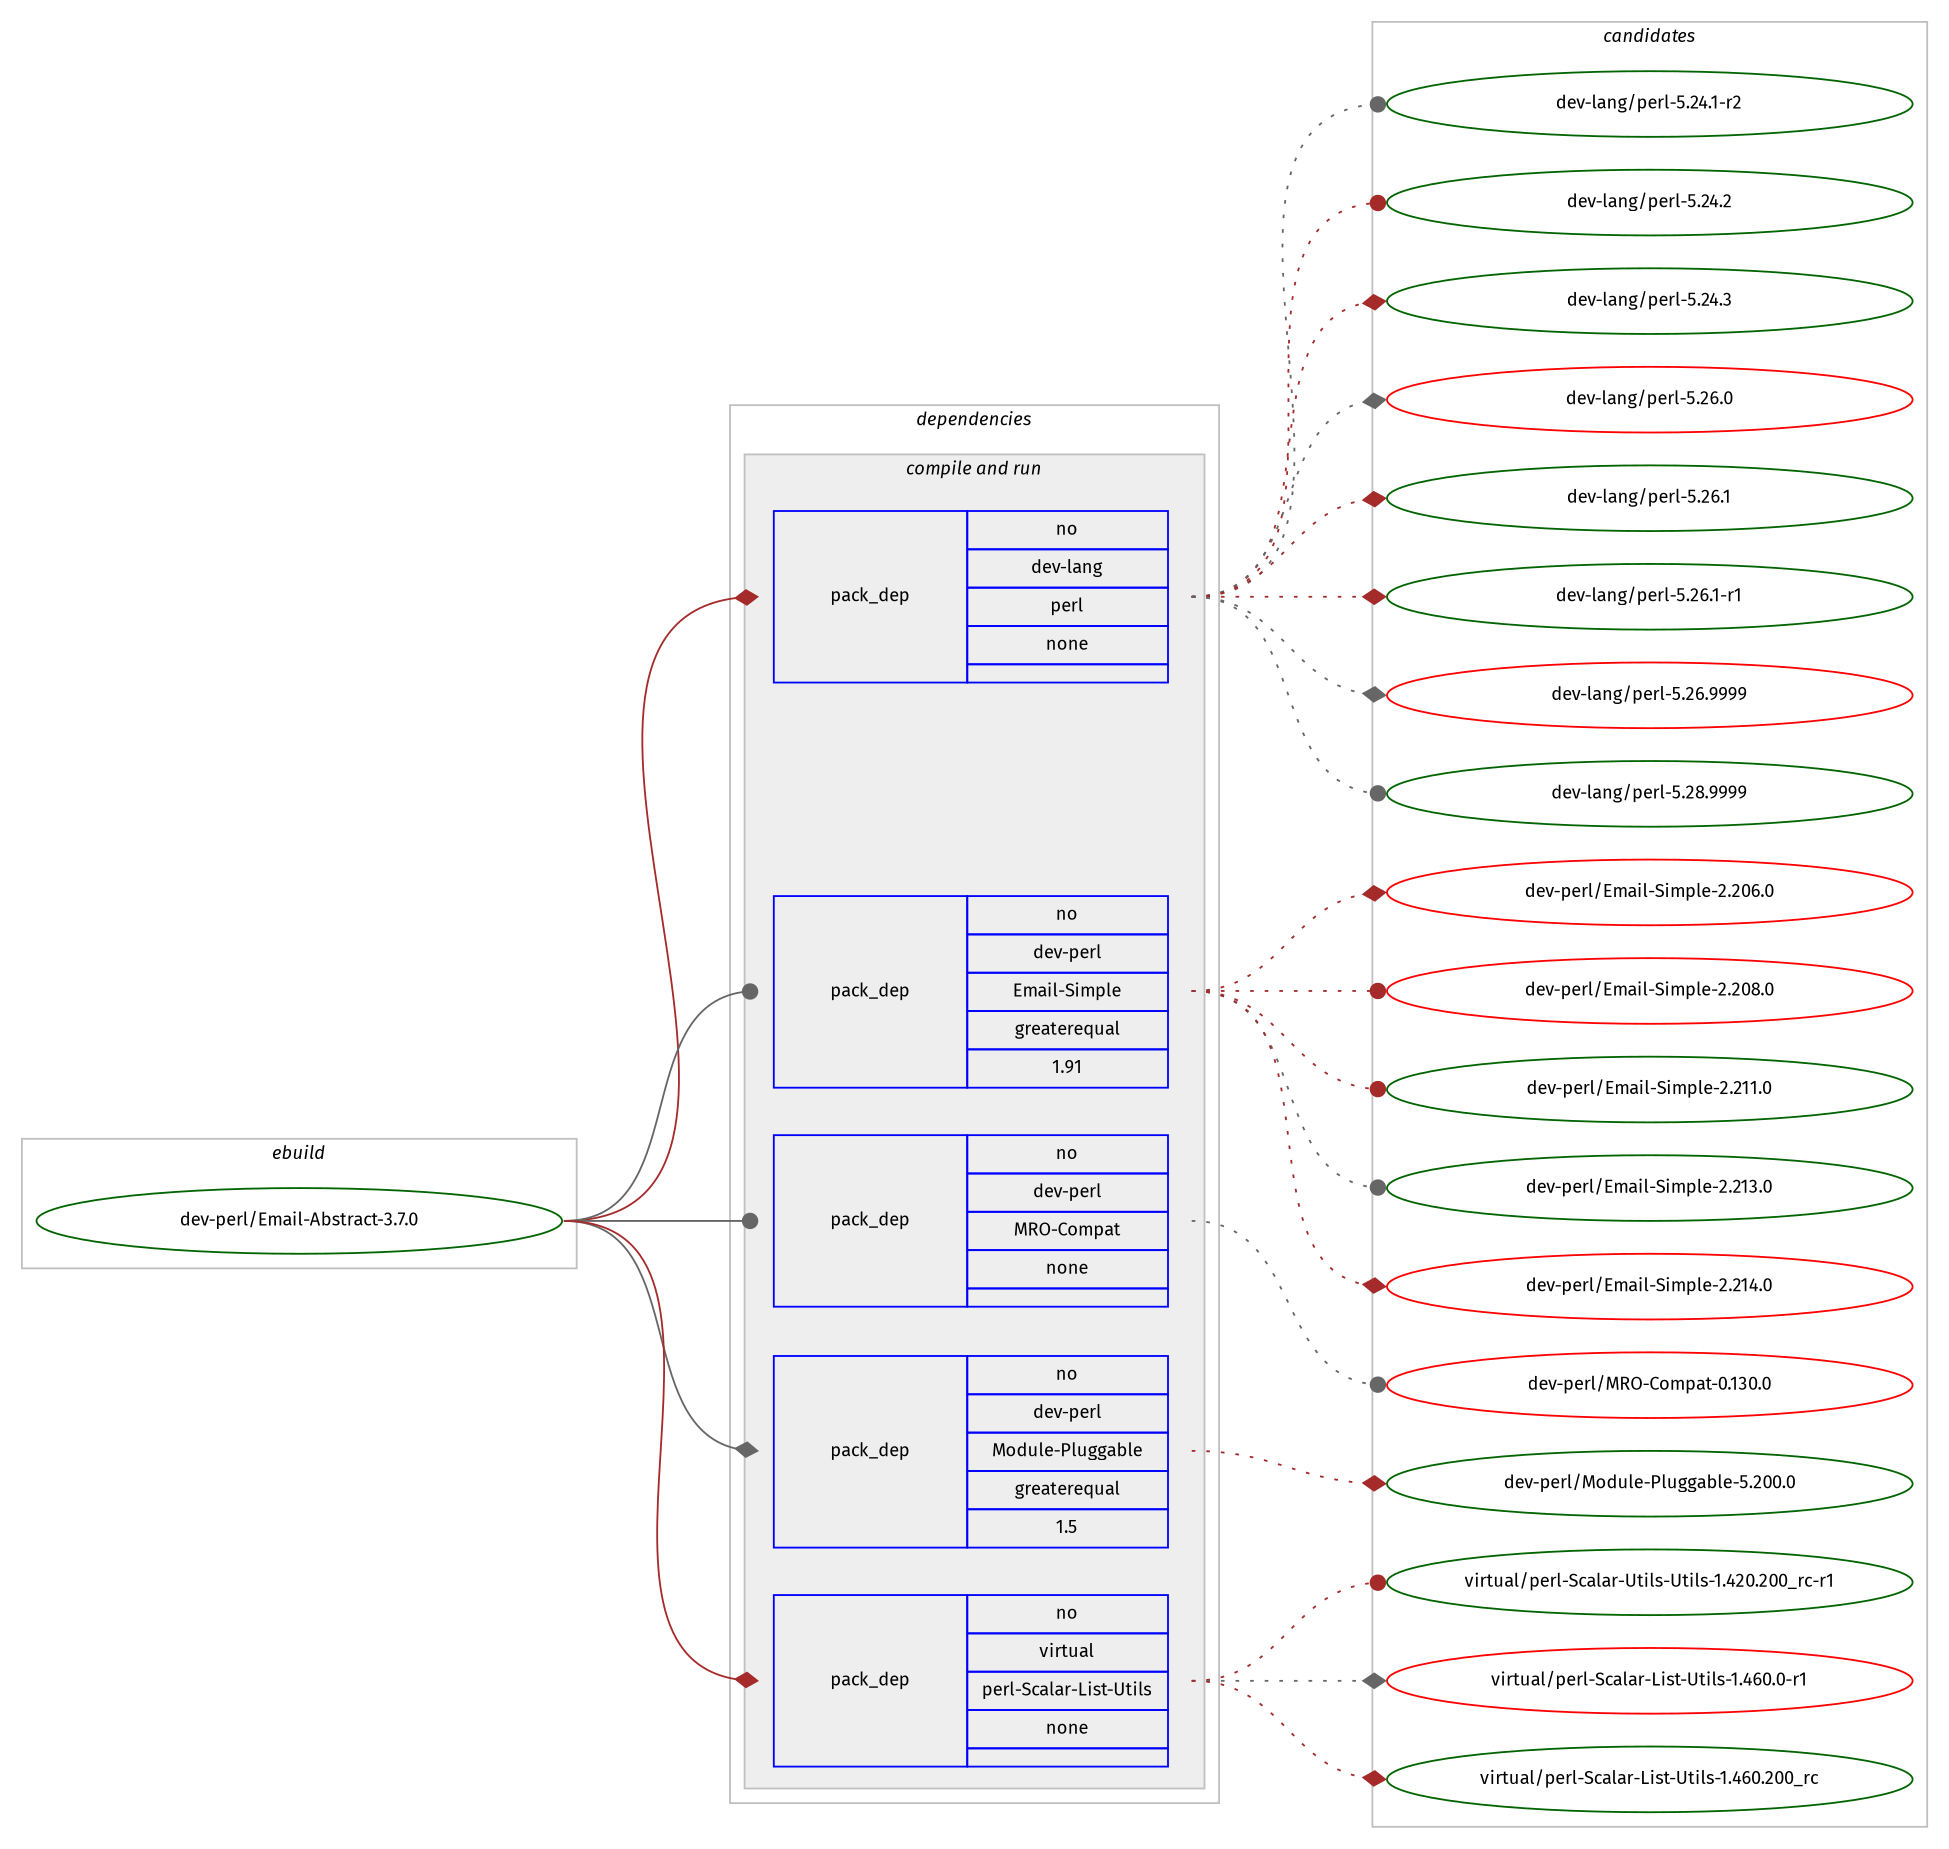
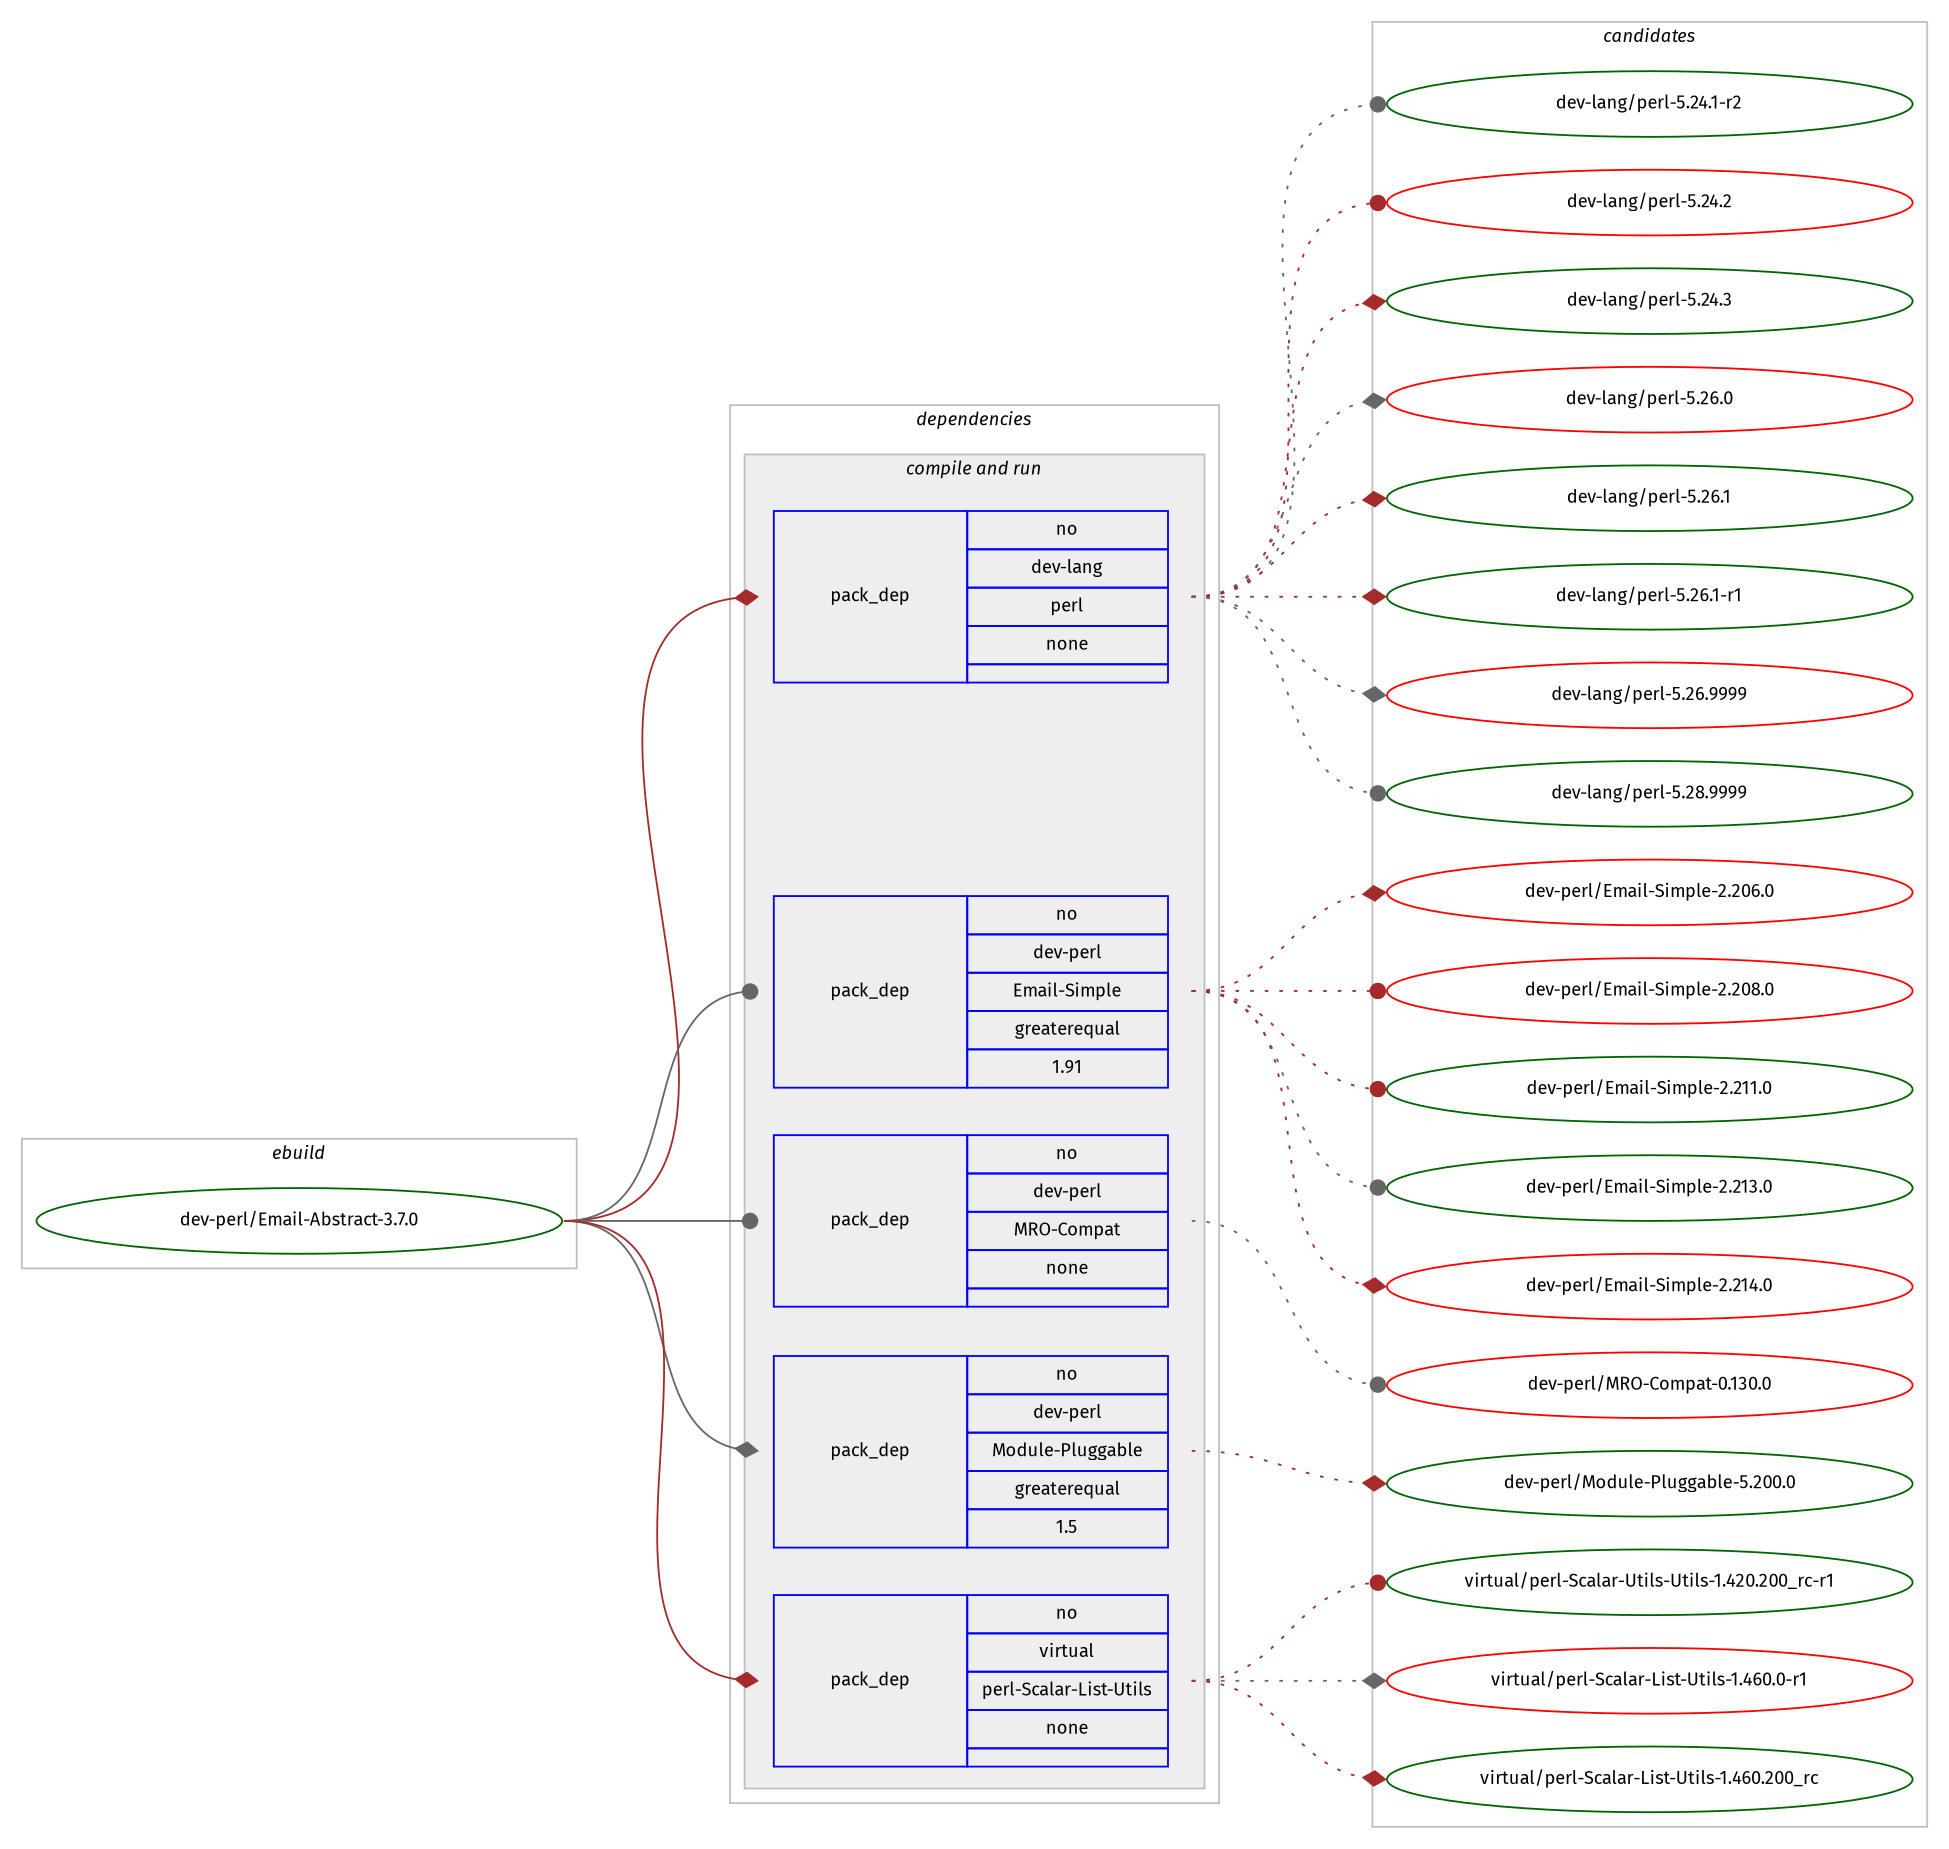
(1650, 203) -> (1650, 203)
